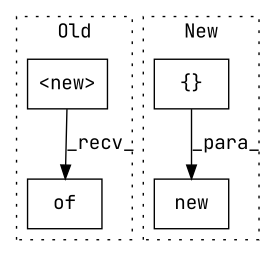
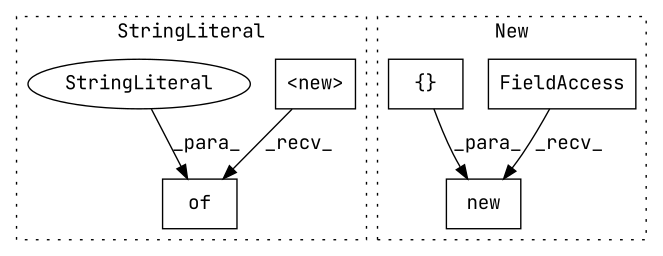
(74, 32) -> (192, 32)
none -> (139, 84)
none -> (562, 84)
